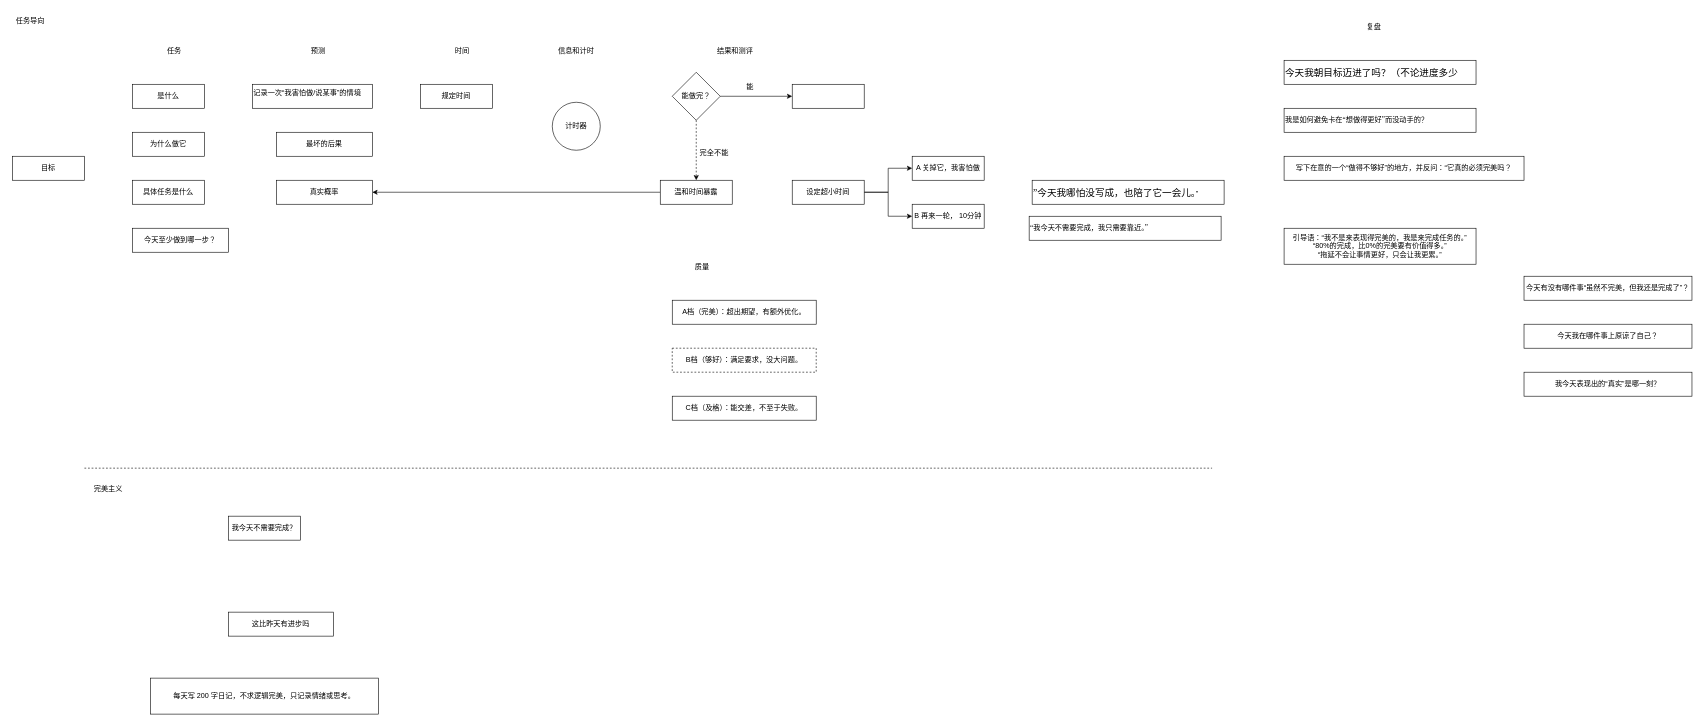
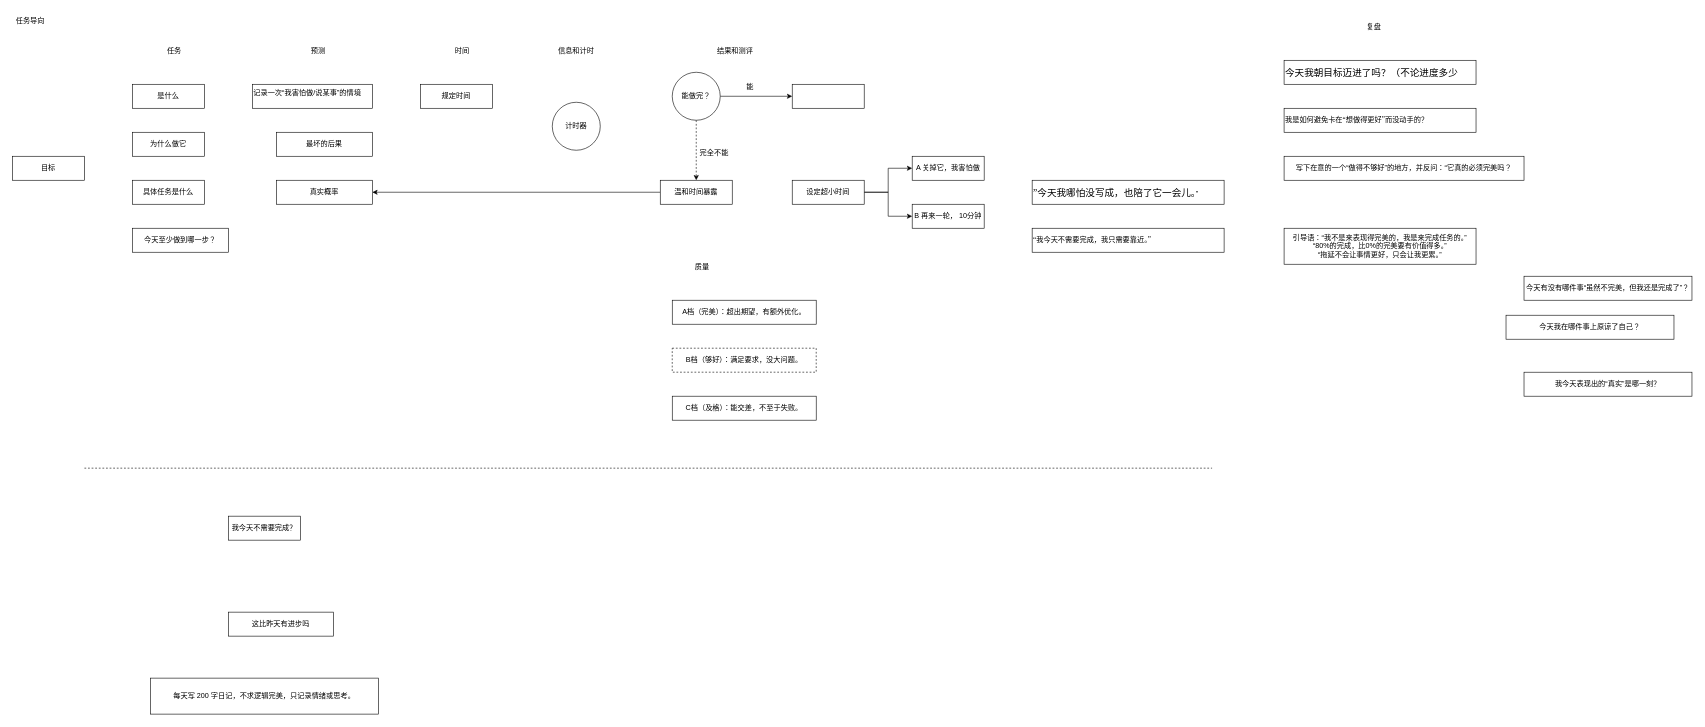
(696, 96) -> (696, 96)
(1125, 228) -> (1128, 240)
(1608, 336) -> (1590, 327)
(108, 489) -> none
